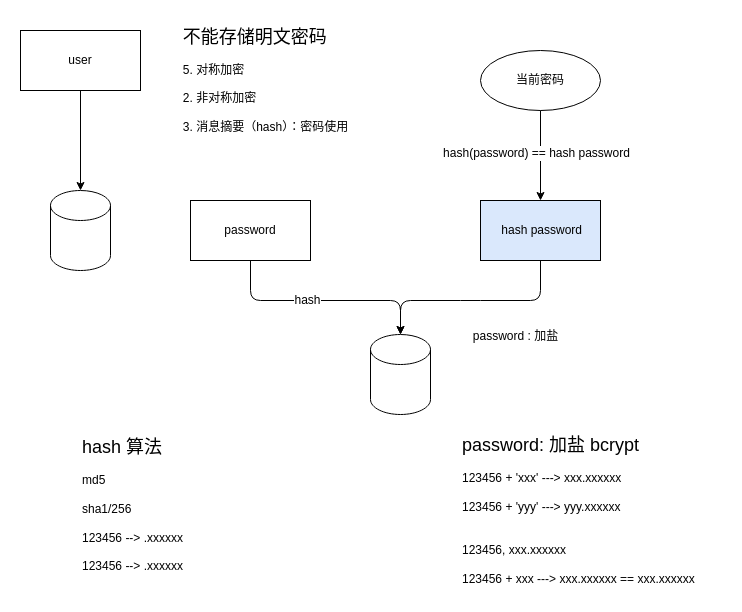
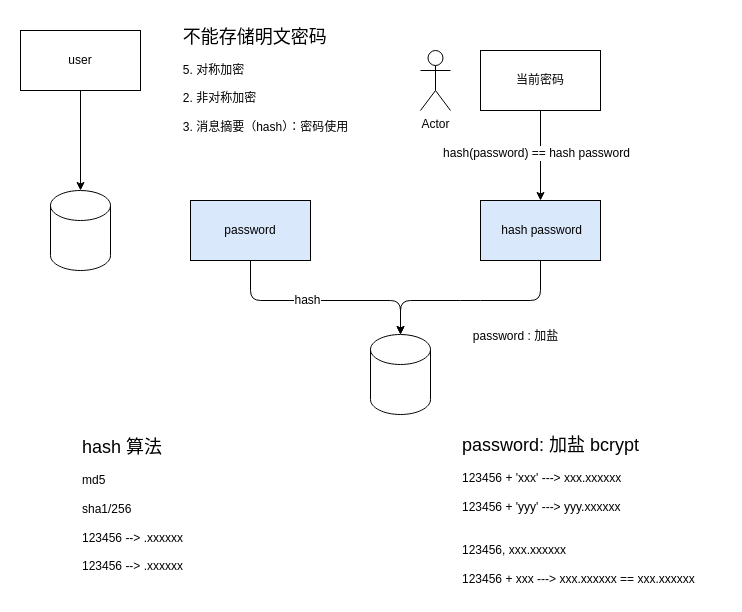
none -> (436, 81)
(541, 81) -> (541, 81)
(251, 231) -> (251, 231)
